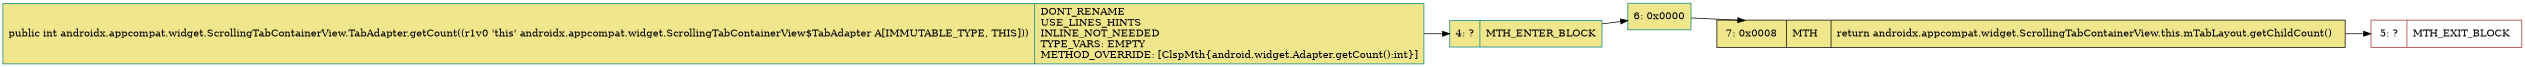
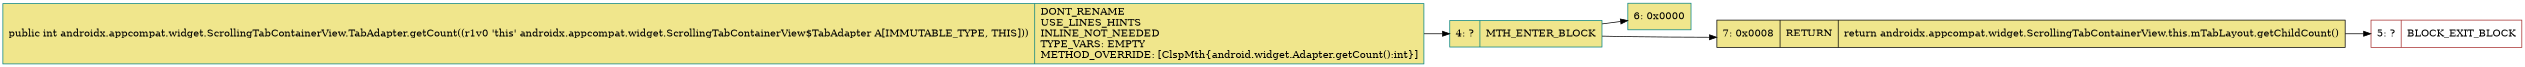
(1714, 19) -> (1656, 37)
(1805, 33) -> (1809, 33)
(2461, 33) -> (2461, 33)
